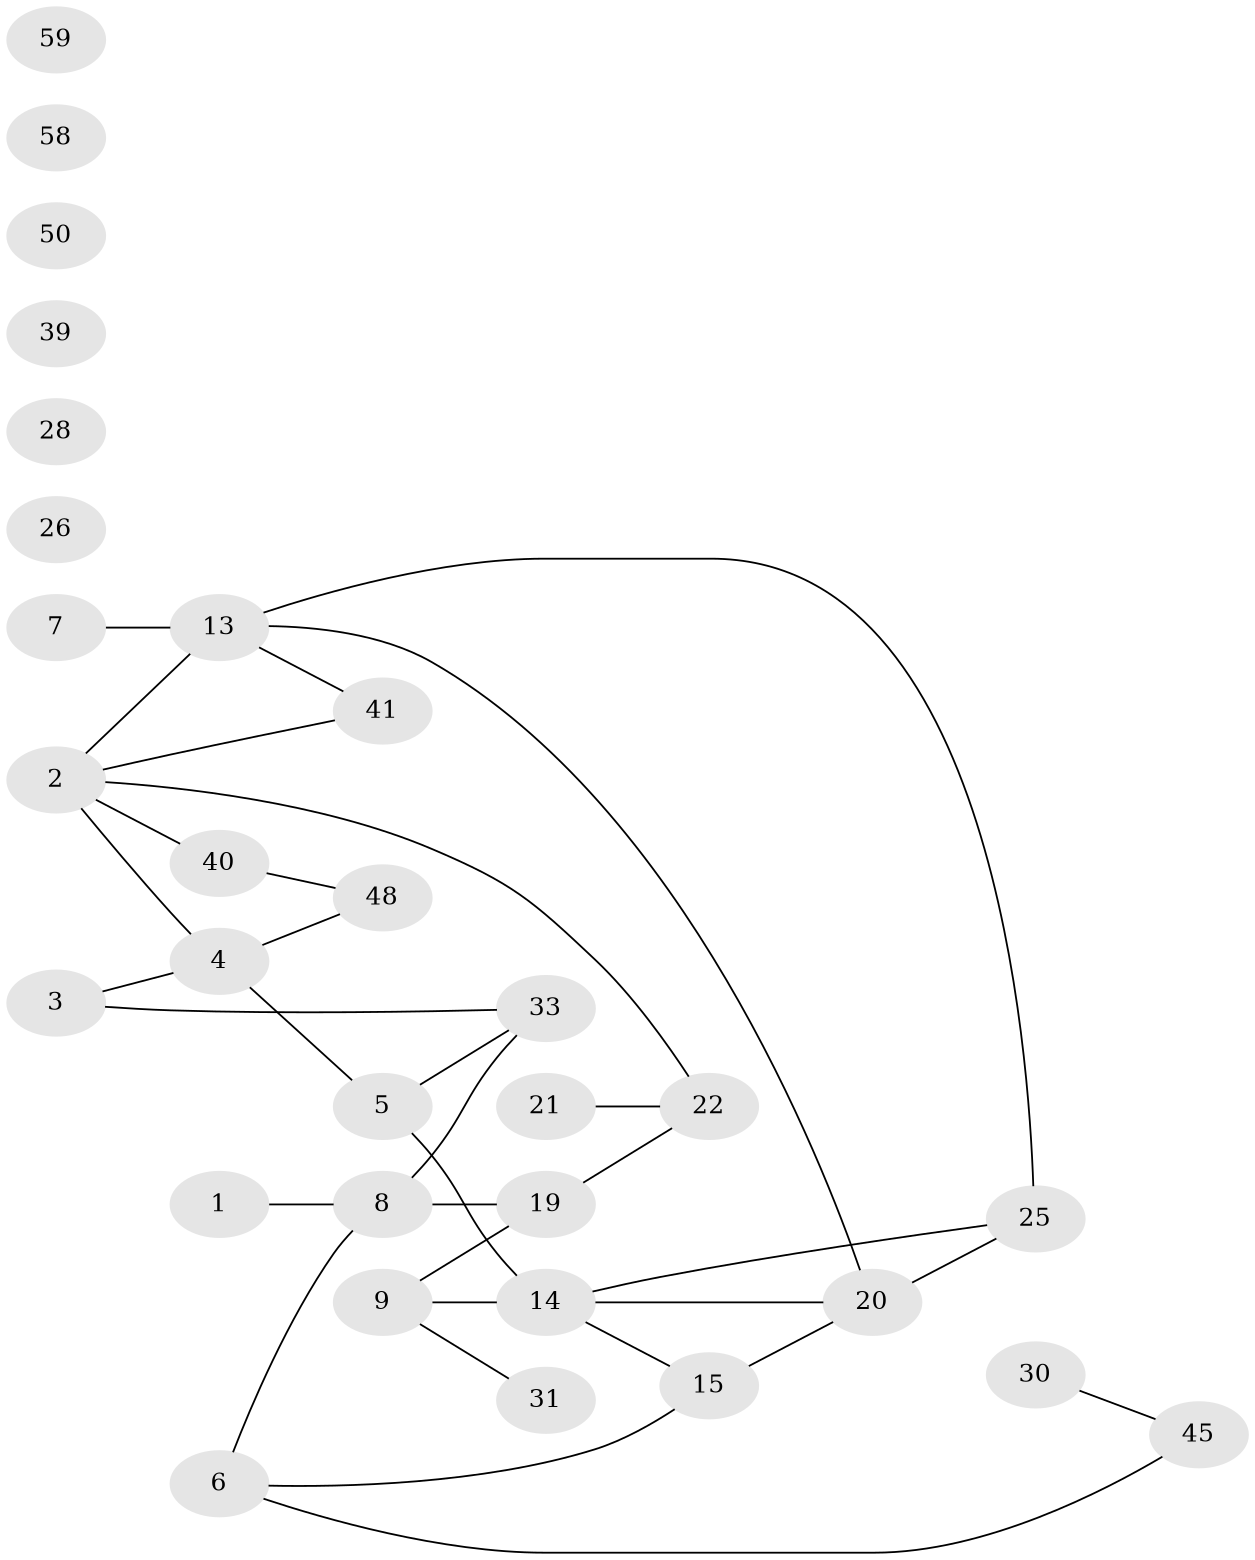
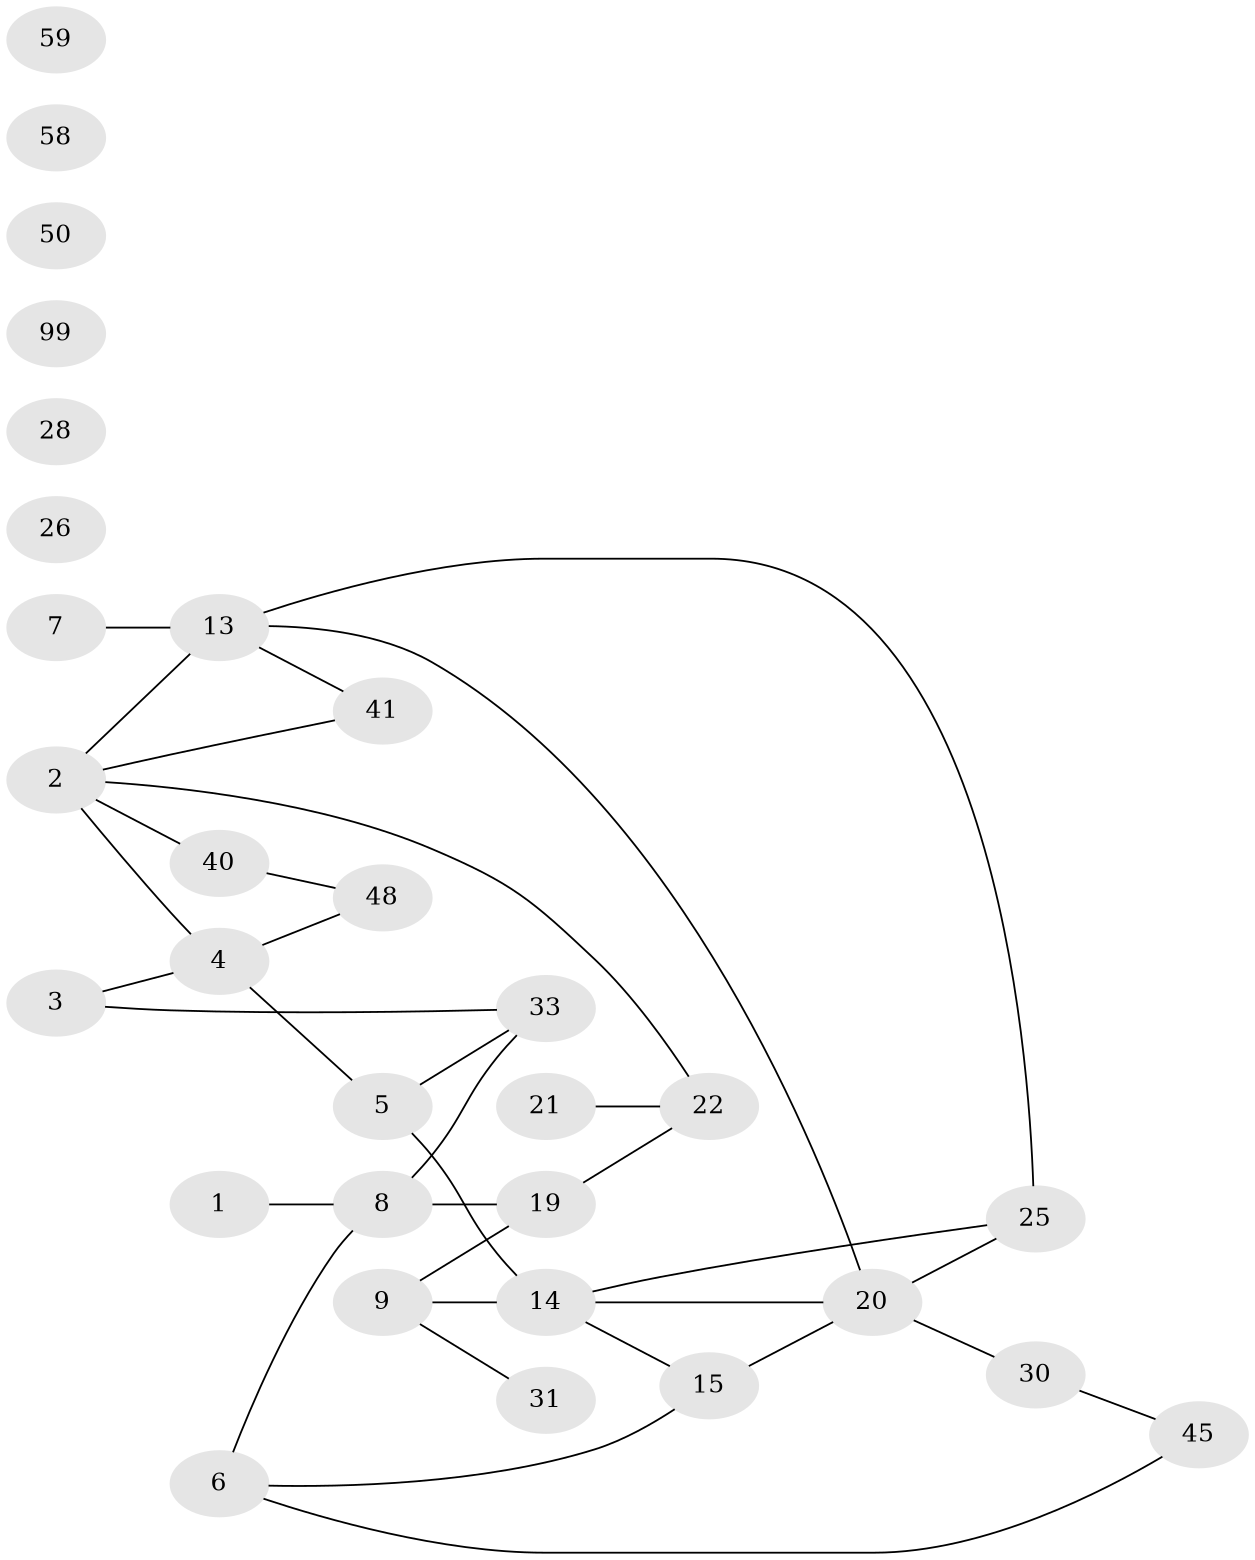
(56, 334) -> (56, 334)
none -> (954, 1339)
